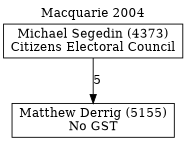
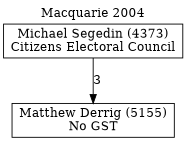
(98, 81) -> (98, 81)
